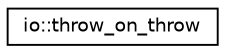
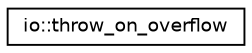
(113, 27) -> (126, 27)
